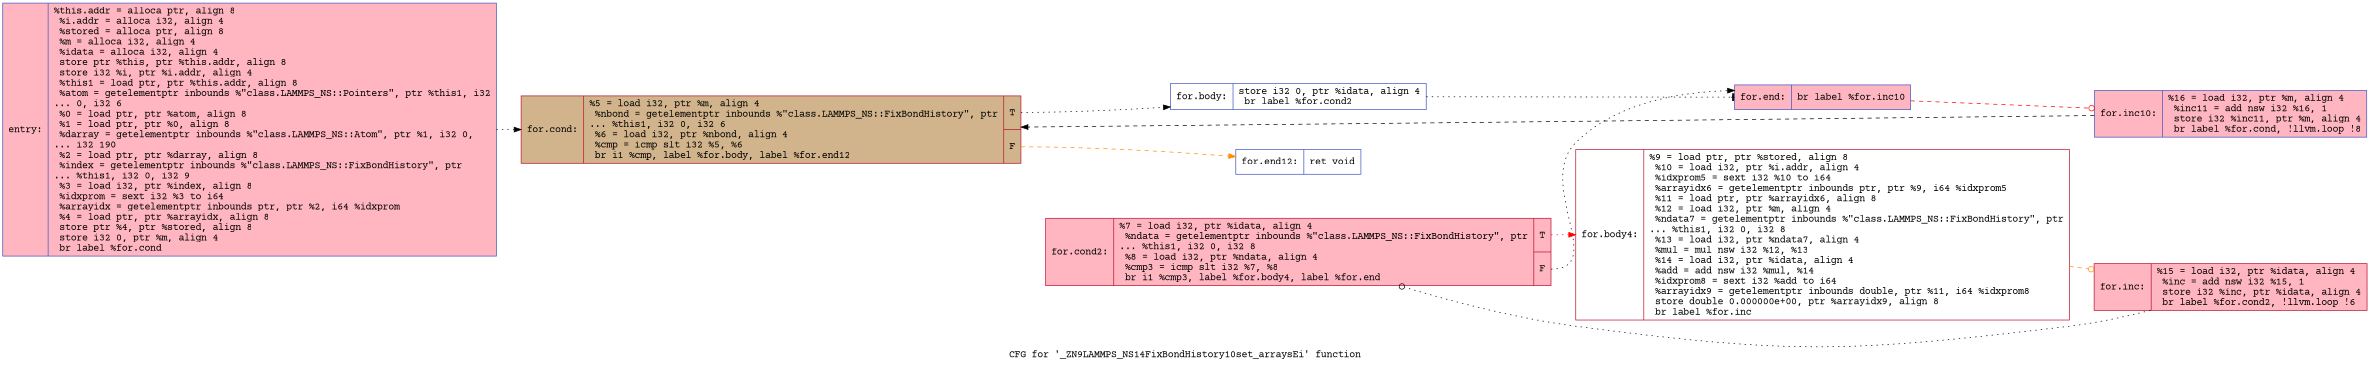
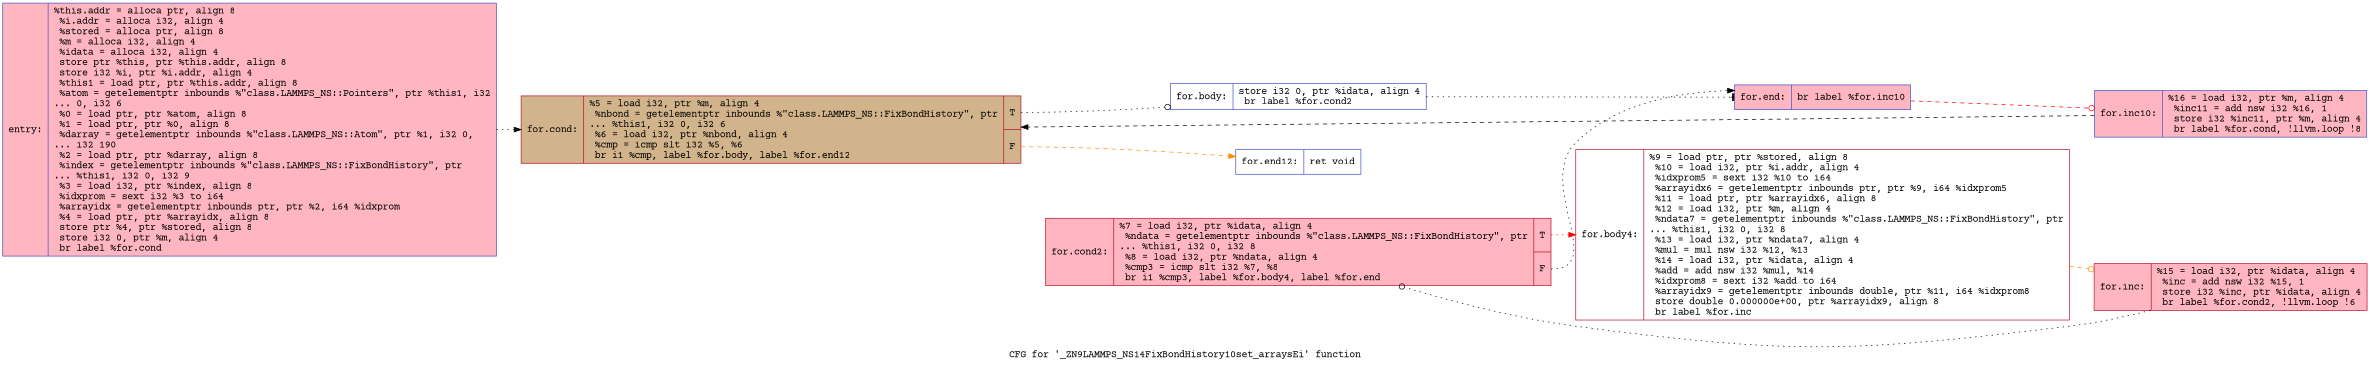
(1092, 111) -> (1093, 111)
